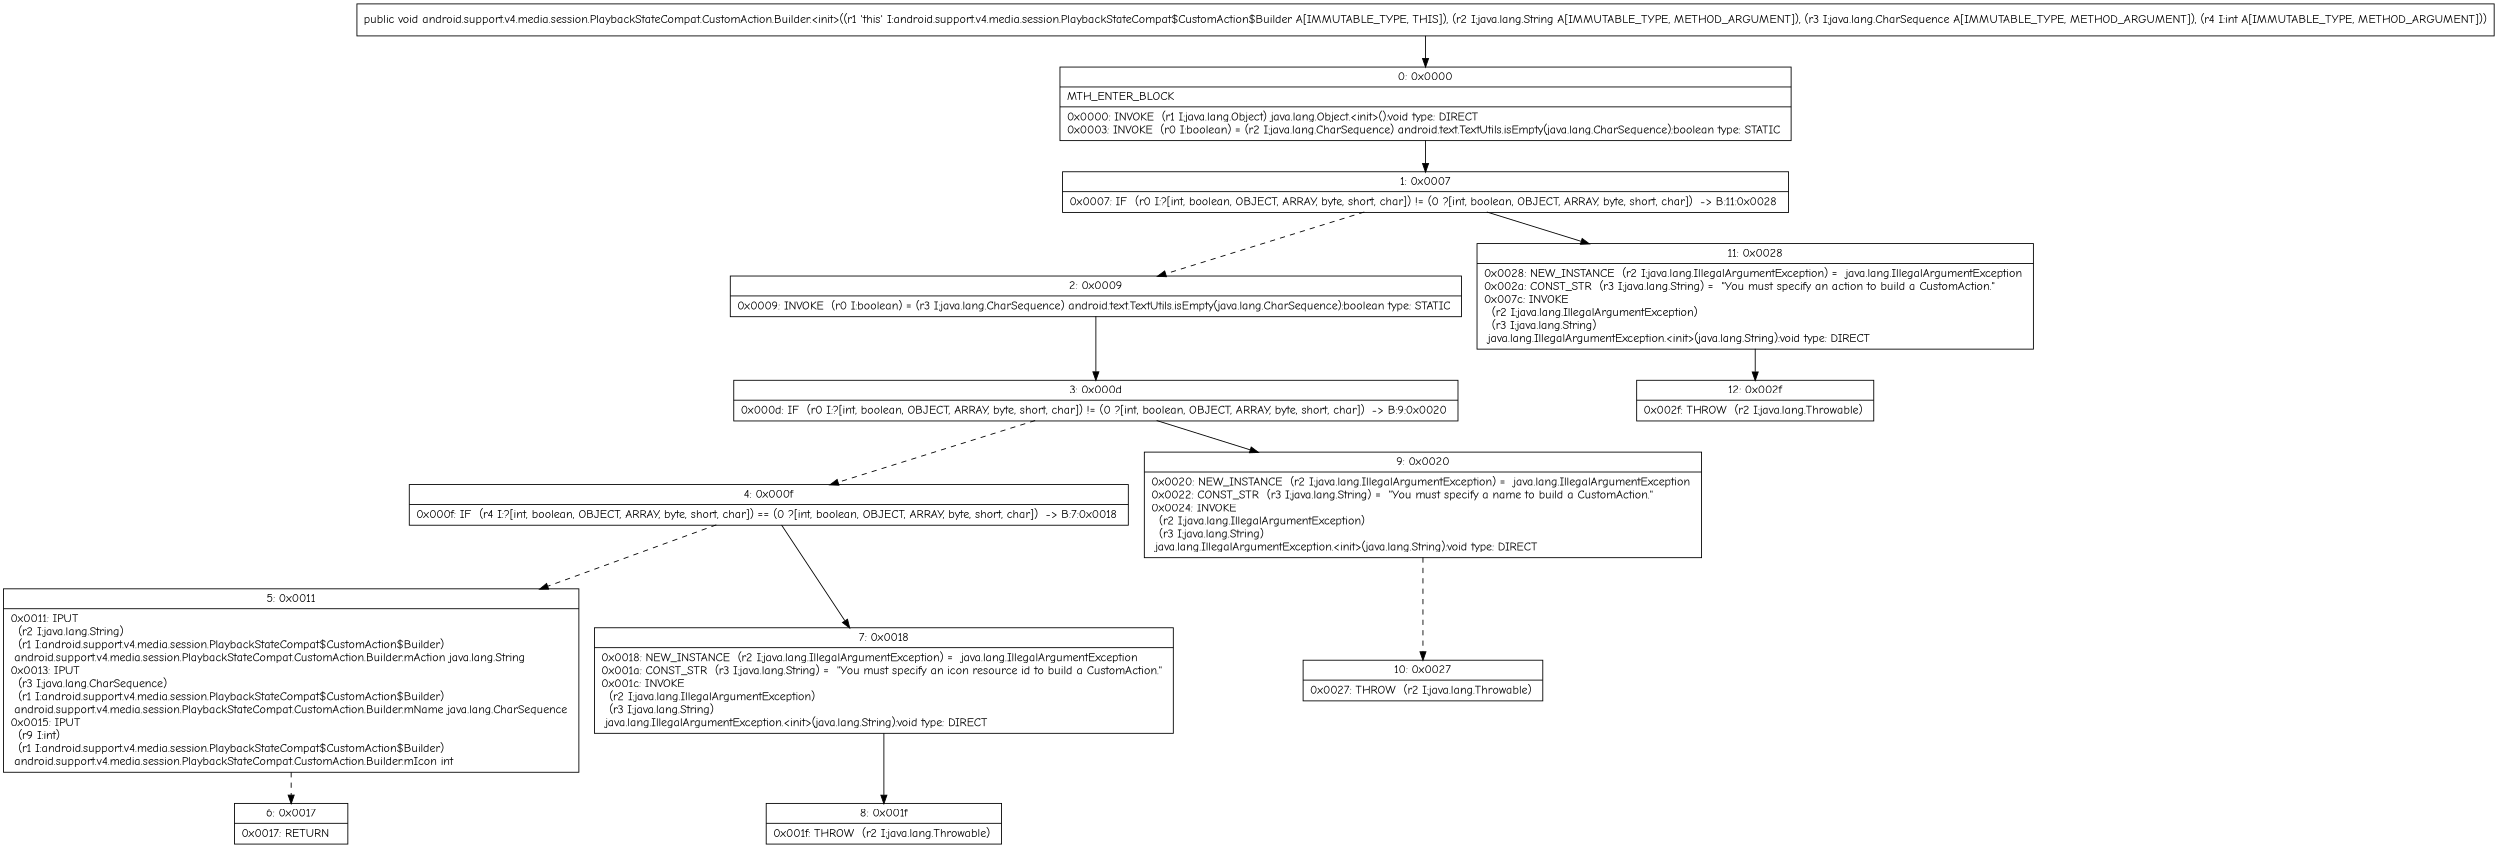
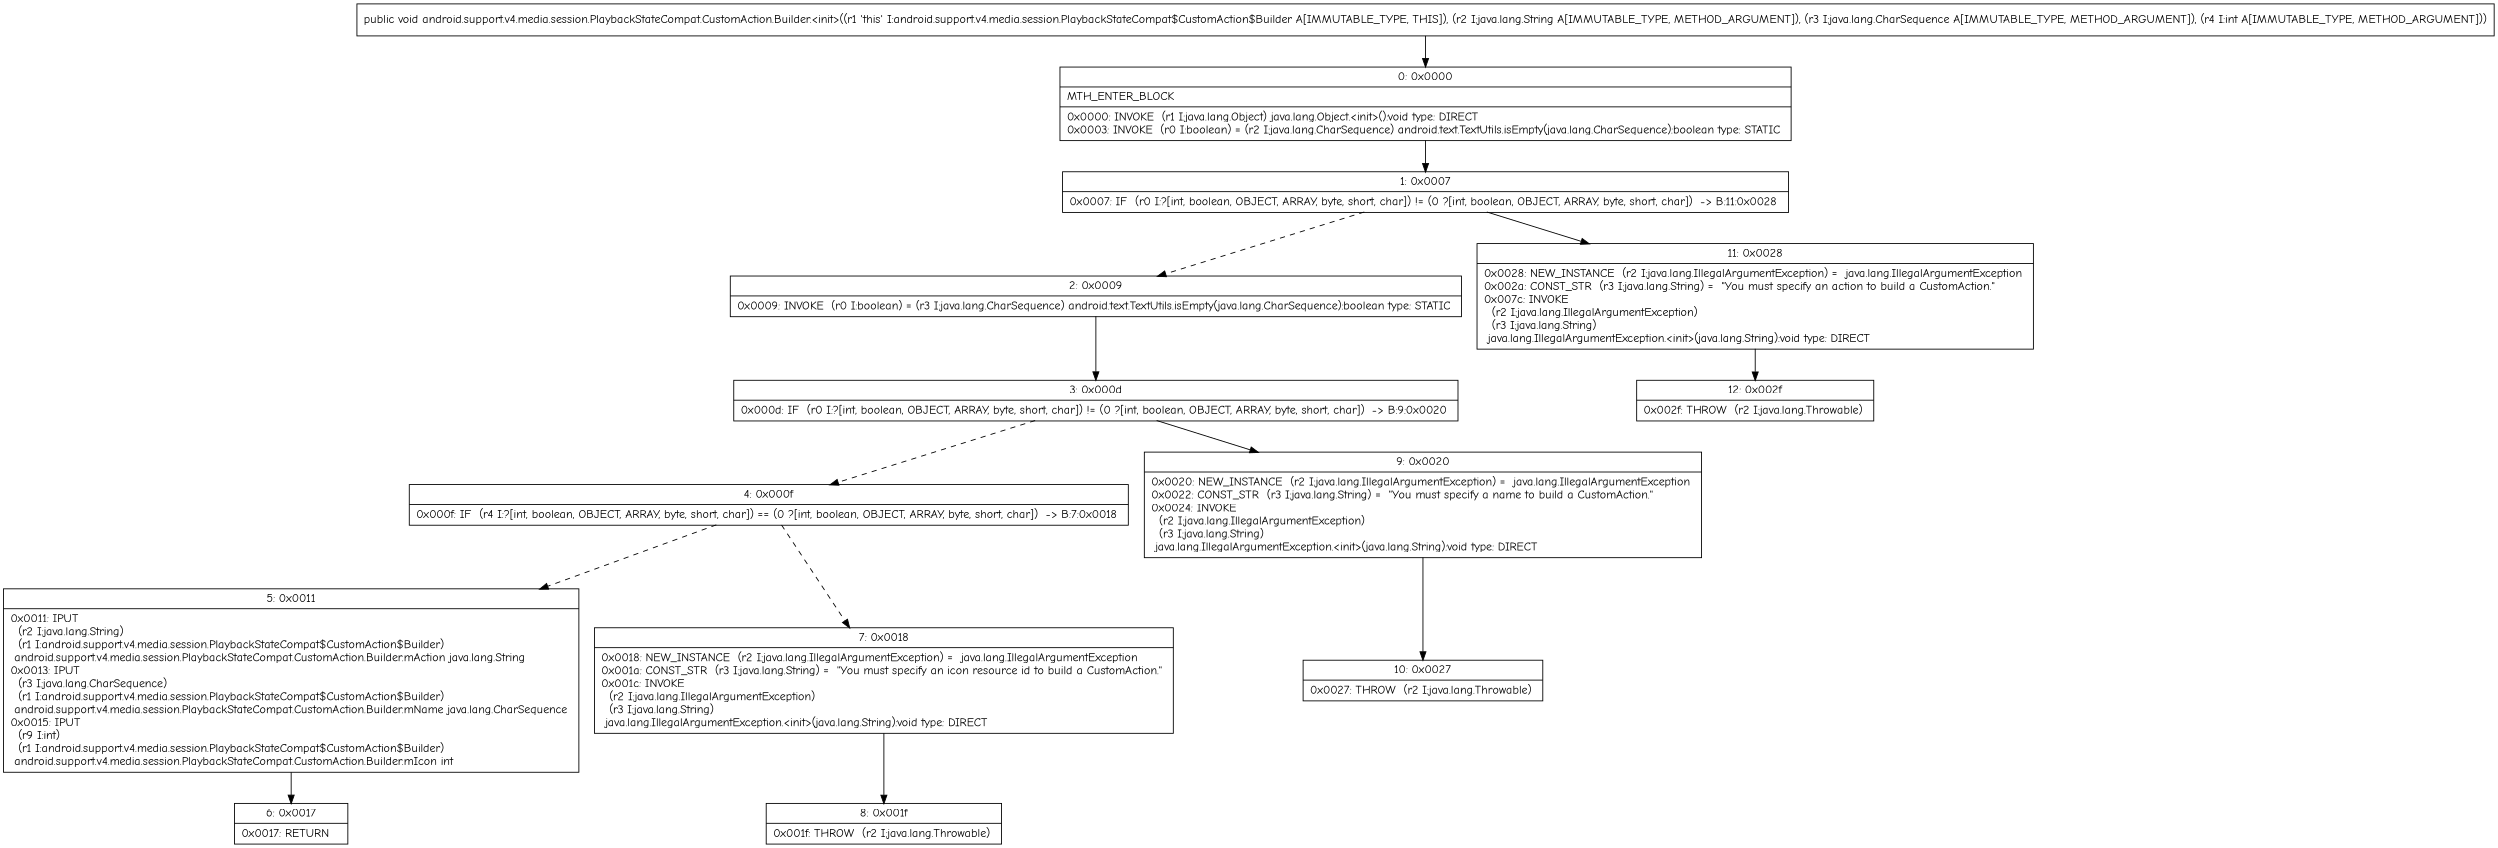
(813, 573) -> (813, 573)
(1423, 605) -> (1423, 605)
(291, 784) -> (291, 784)
